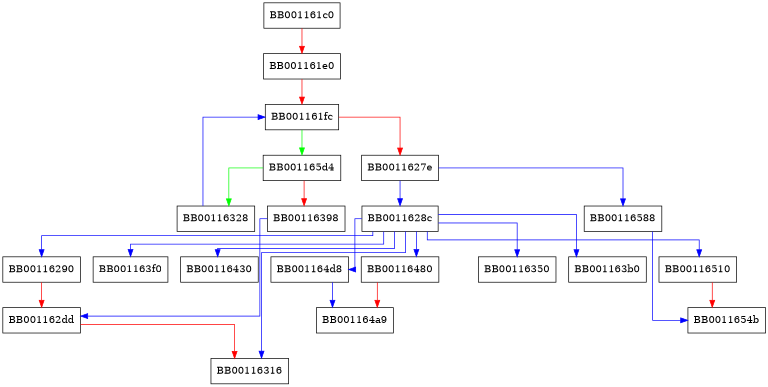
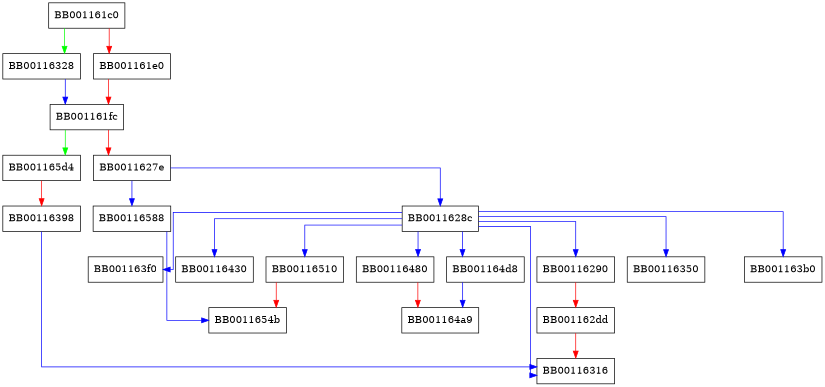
(230, 168) -> (65, 37)
(226, 316) -> (218, 367)
